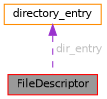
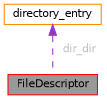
(78, 50) -> (78, 50)
